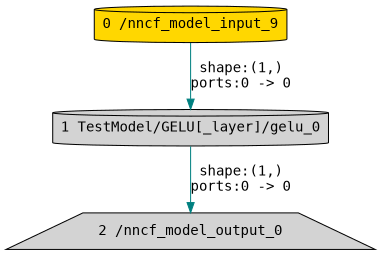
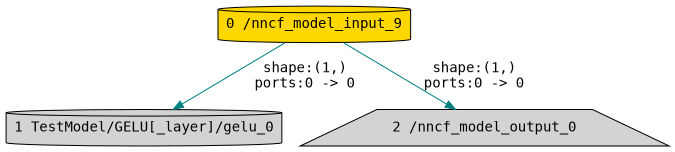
(191, 174) -> (395, 73)
